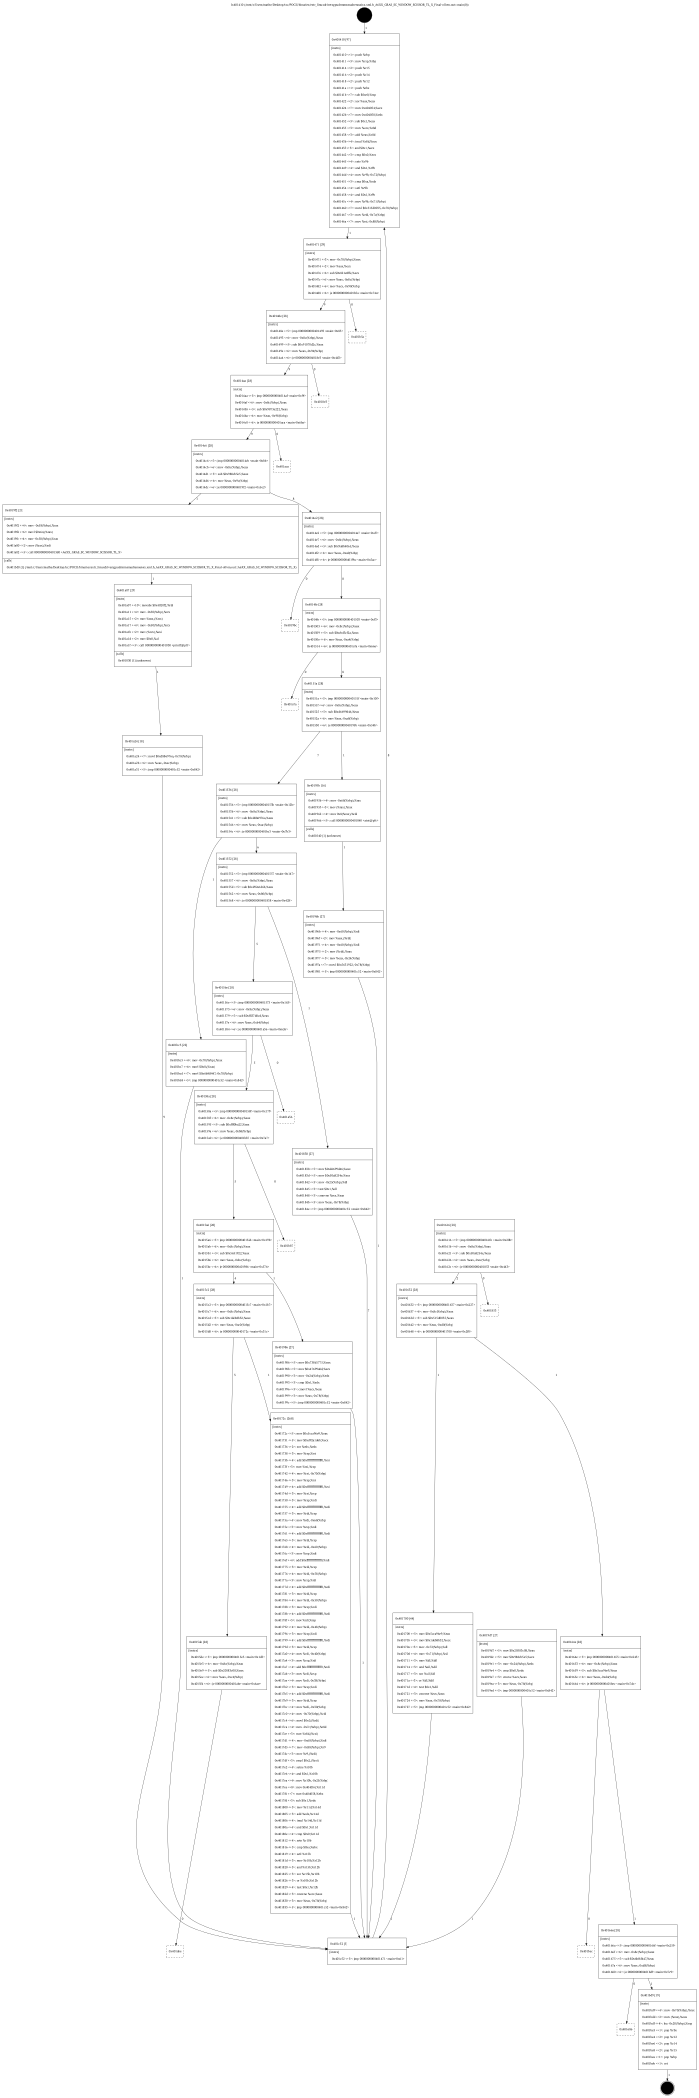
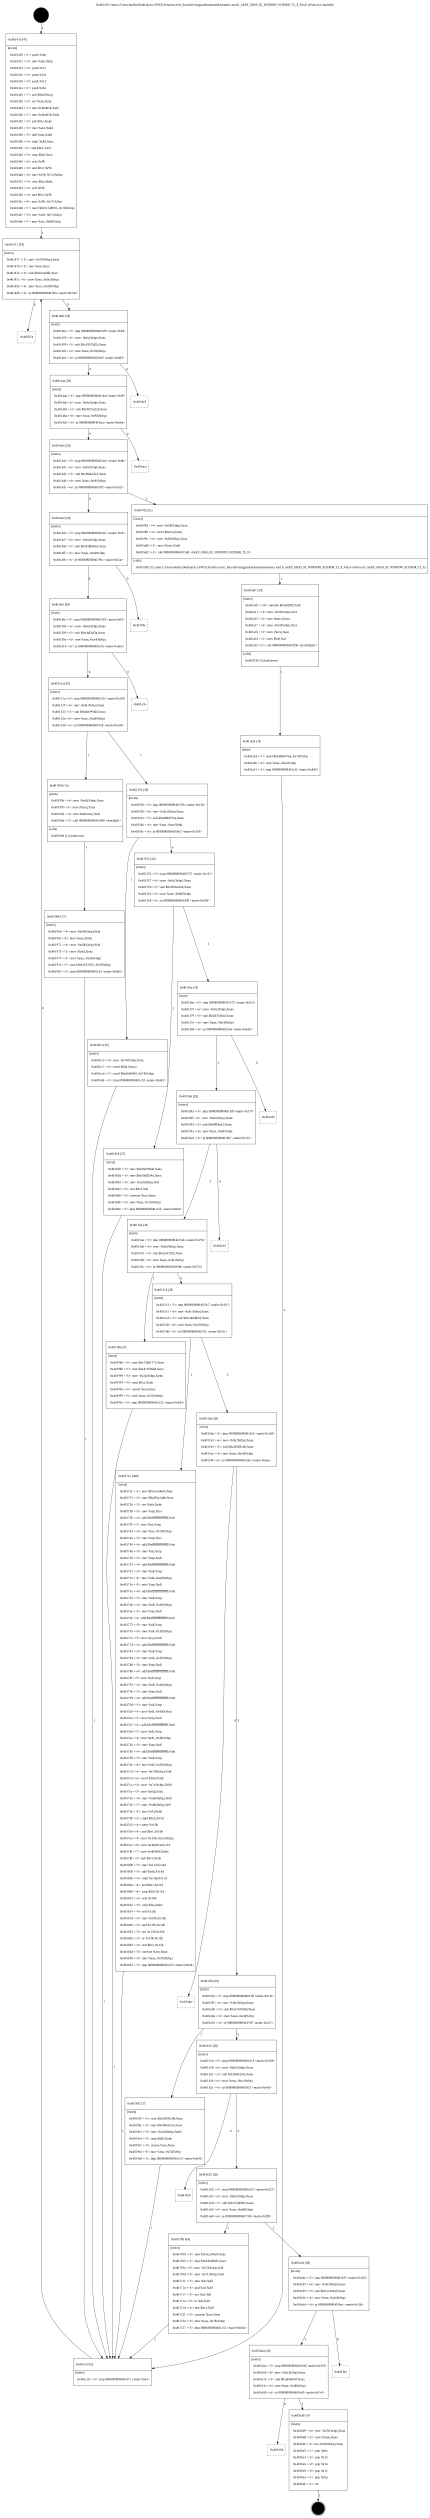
(387, 1085) -> (41, 1339)
none -> (237, 2002)
